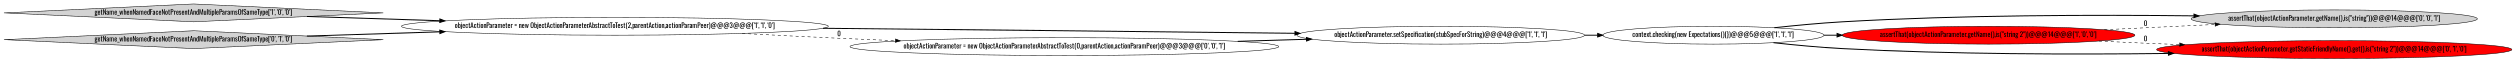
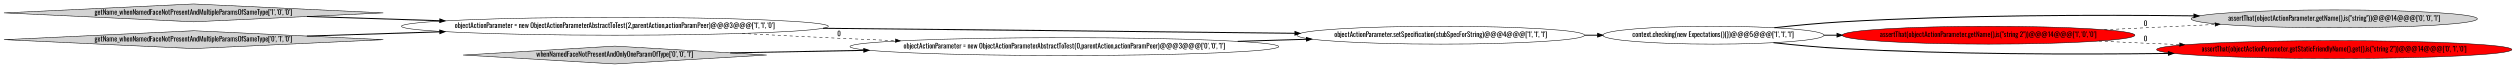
none -> (615, 55)
